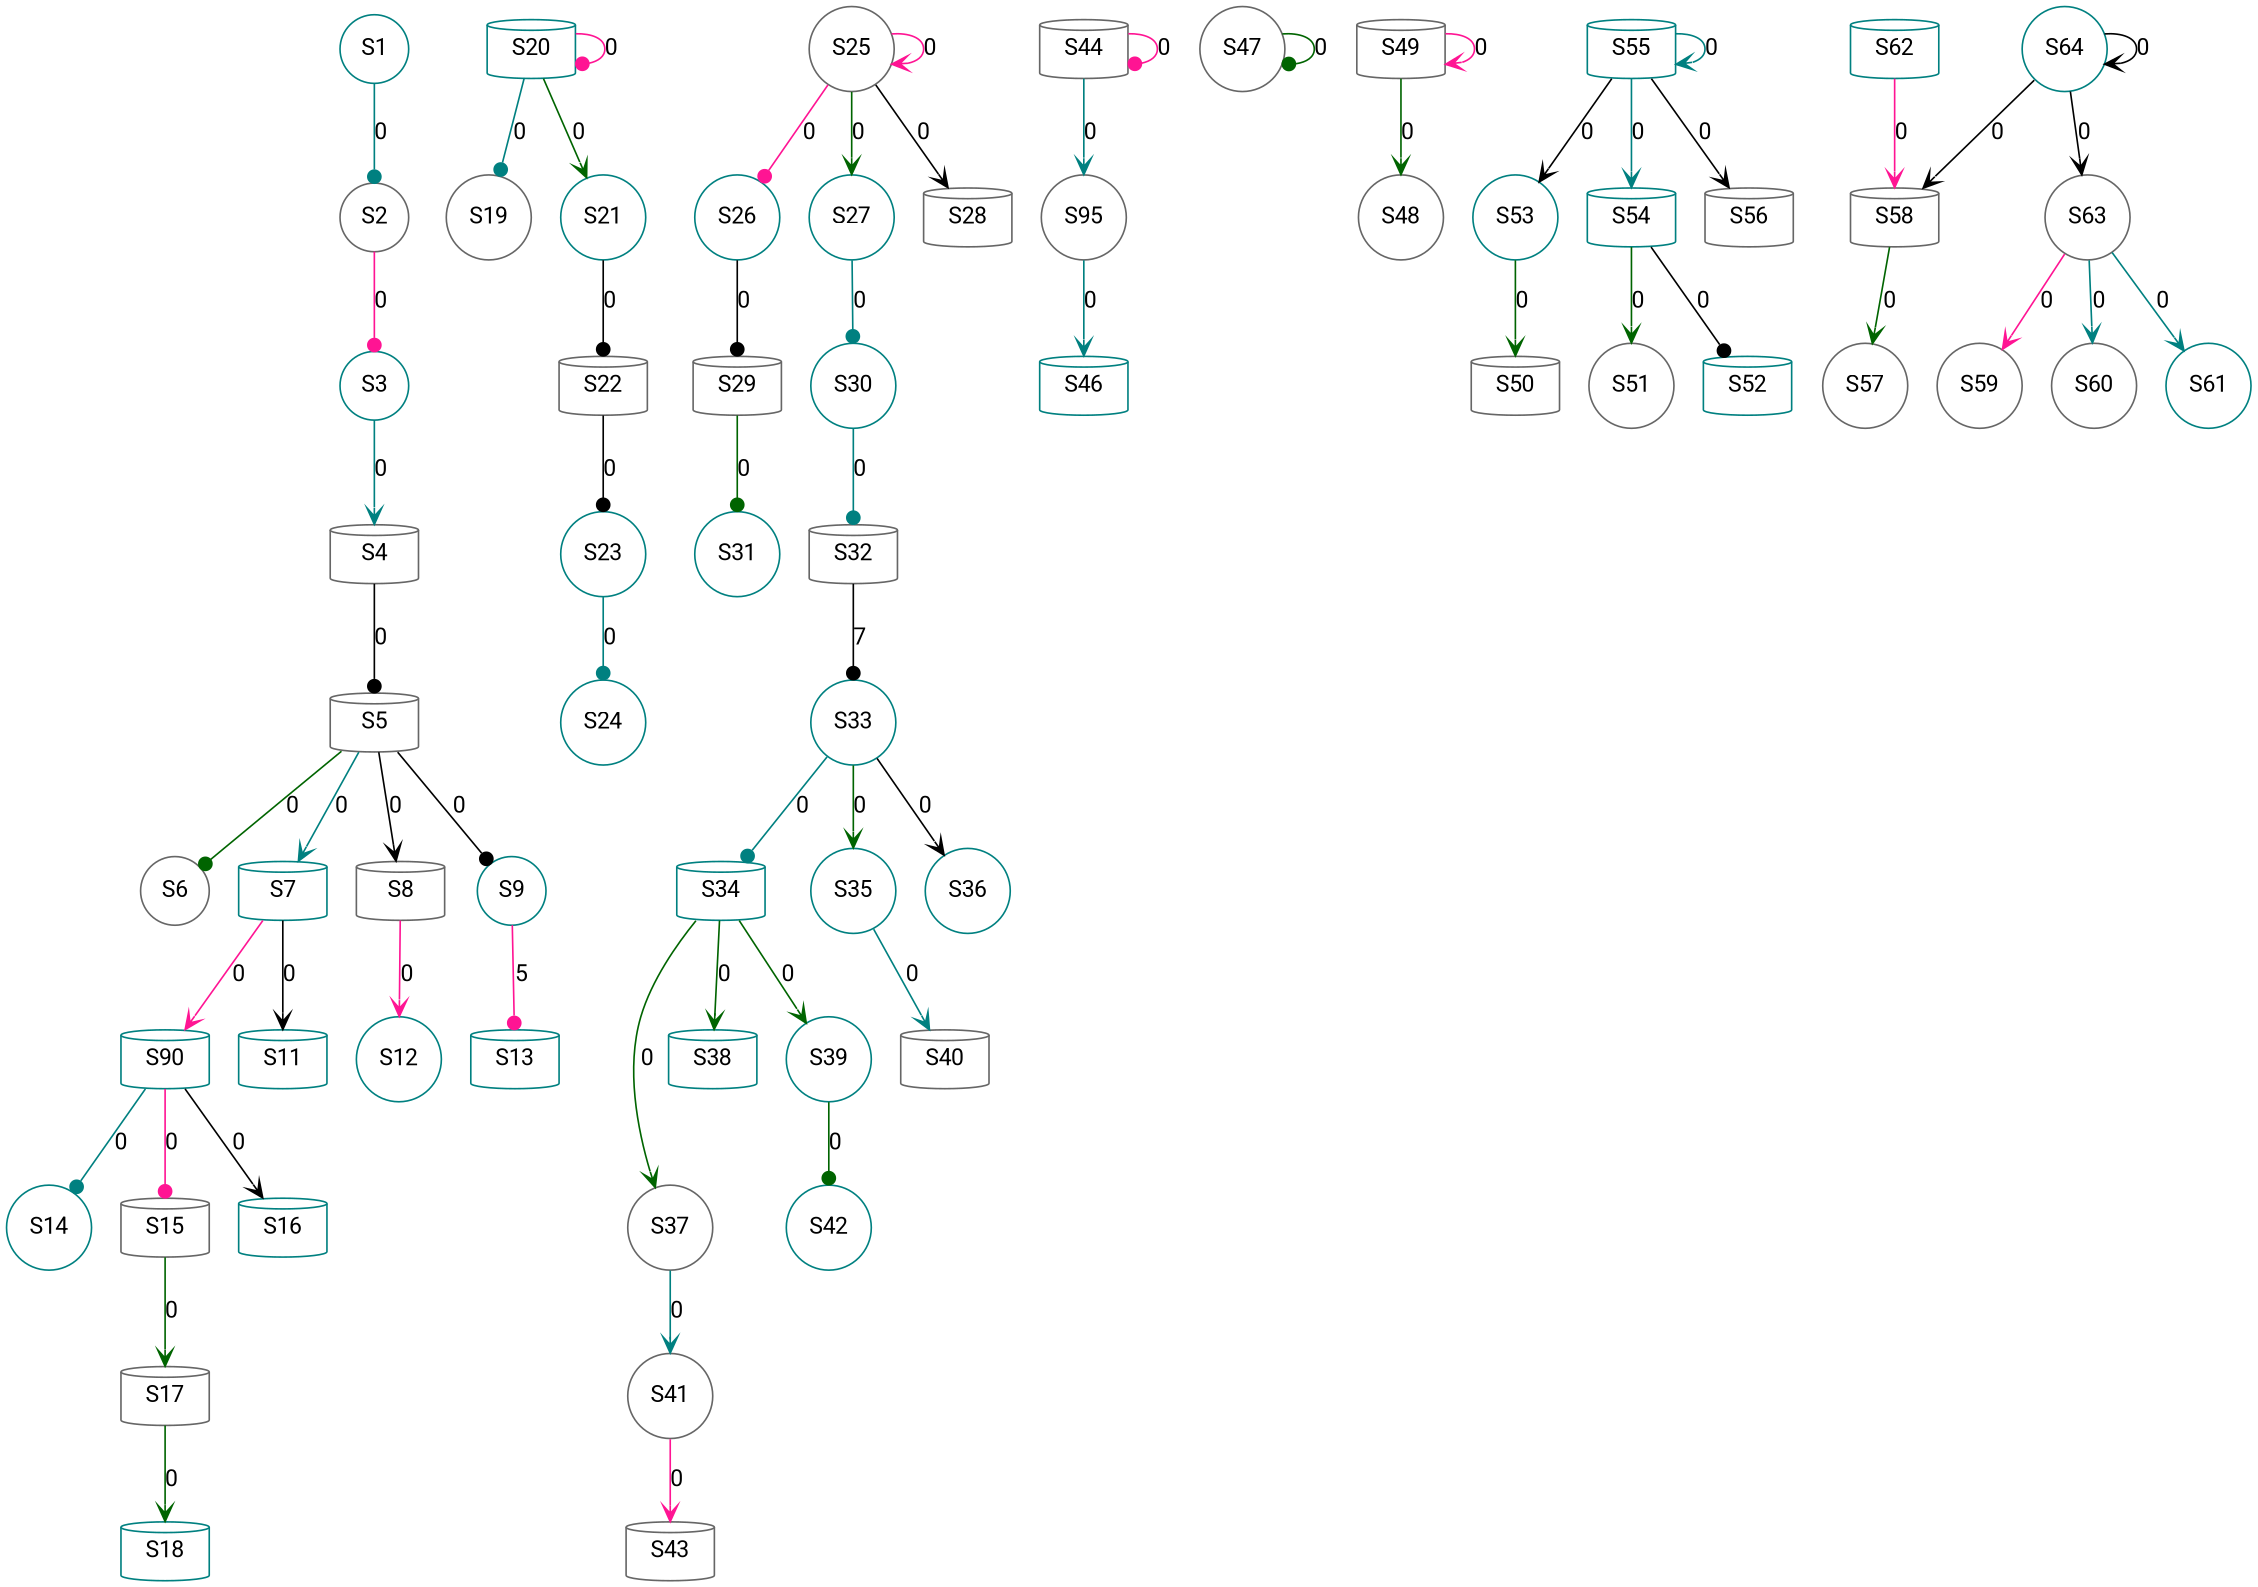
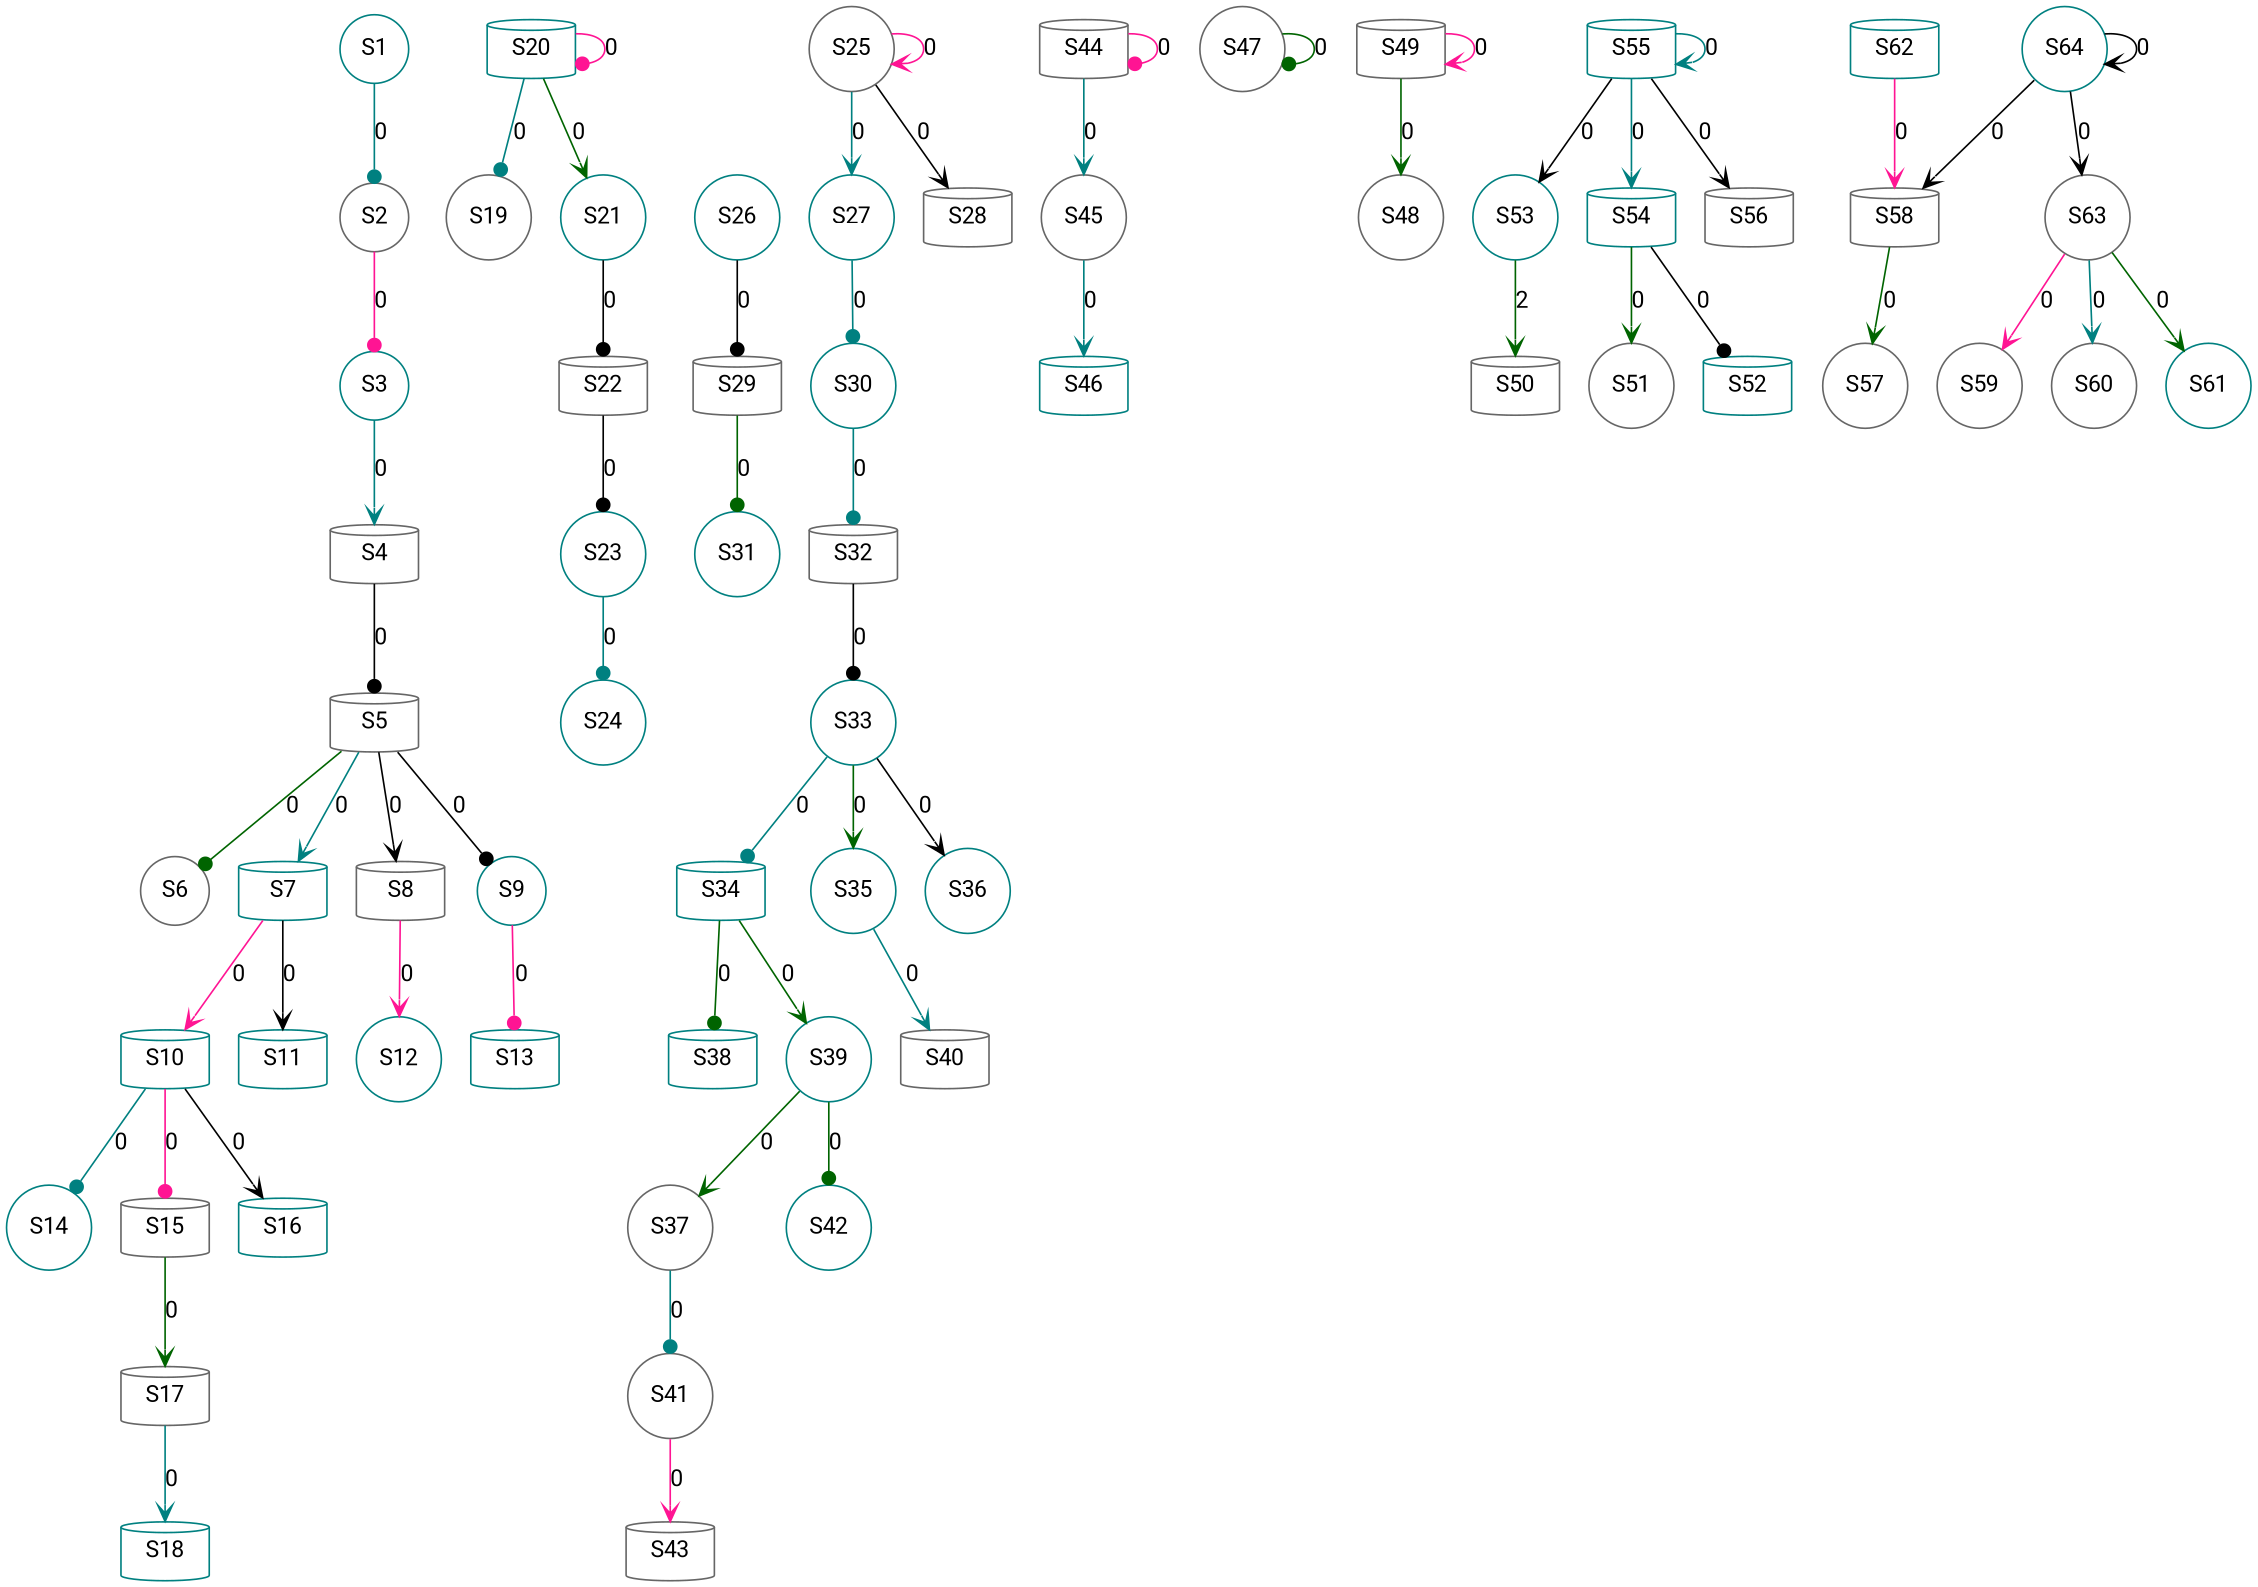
(852, 125) -> (852, 125)
(798, 128) -> none
(1084, 217) -> (1084, 217)
(2143, 295) -> (2143, 295)
(1522, 302) -> (1522, 302)
(860, 638) -> (860, 638)
(717, 968) -> (717, 968)
(521, 975) -> (521, 975)
(636, 1039) -> (755, 1138)
(165, 1059) -> (165, 1059)
(670, 1305) -> (670, 1305)
(165, 1465) -> (165, 1465)
